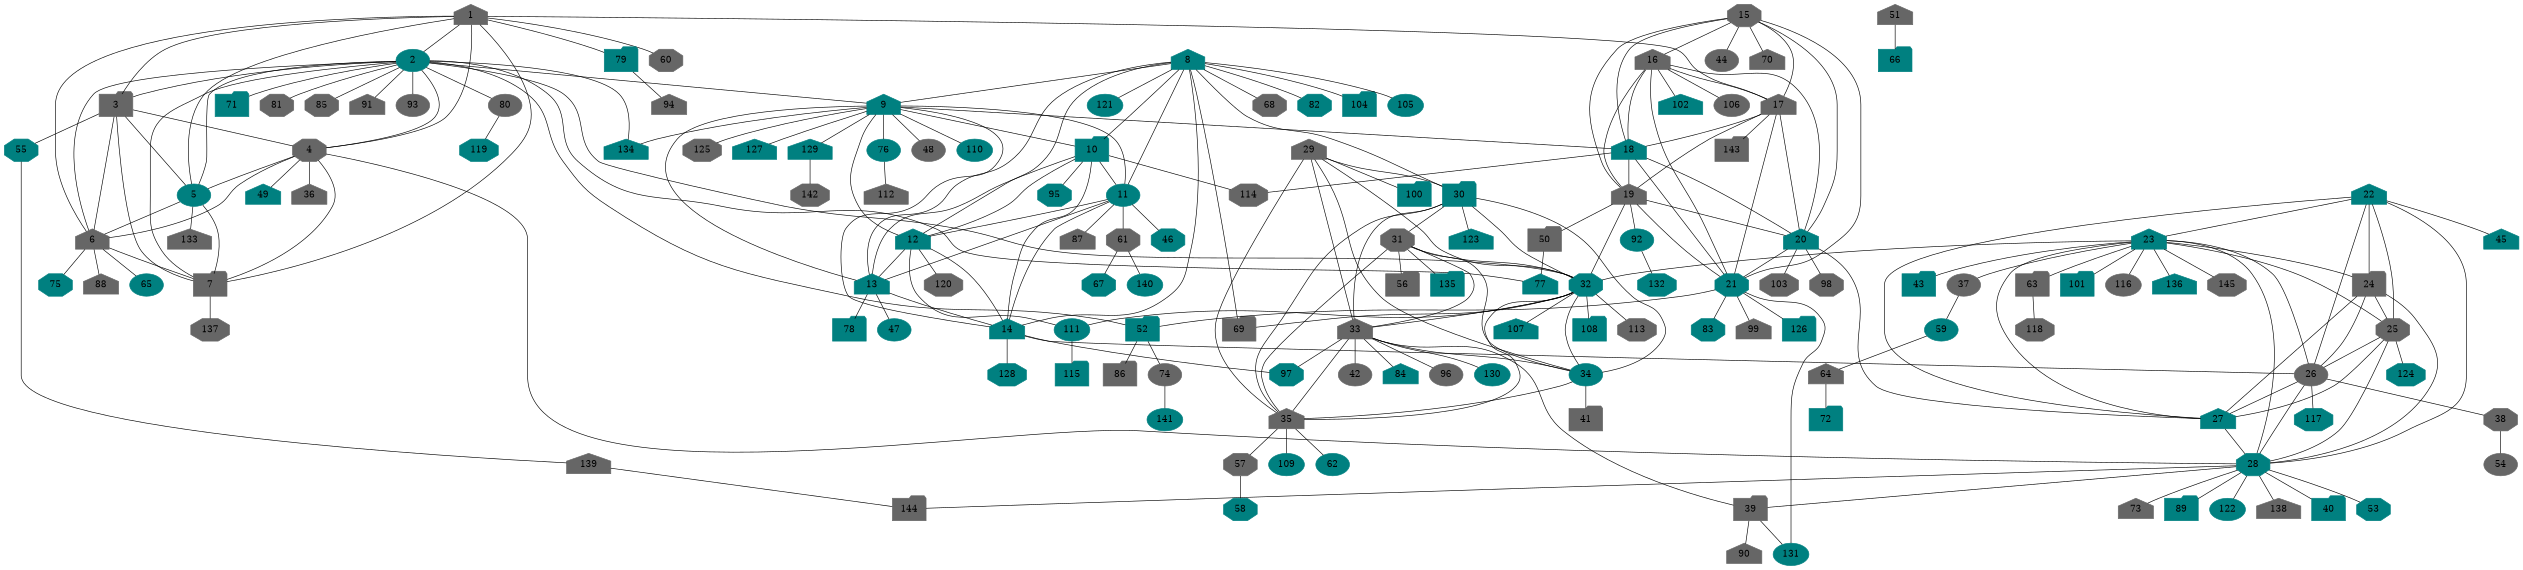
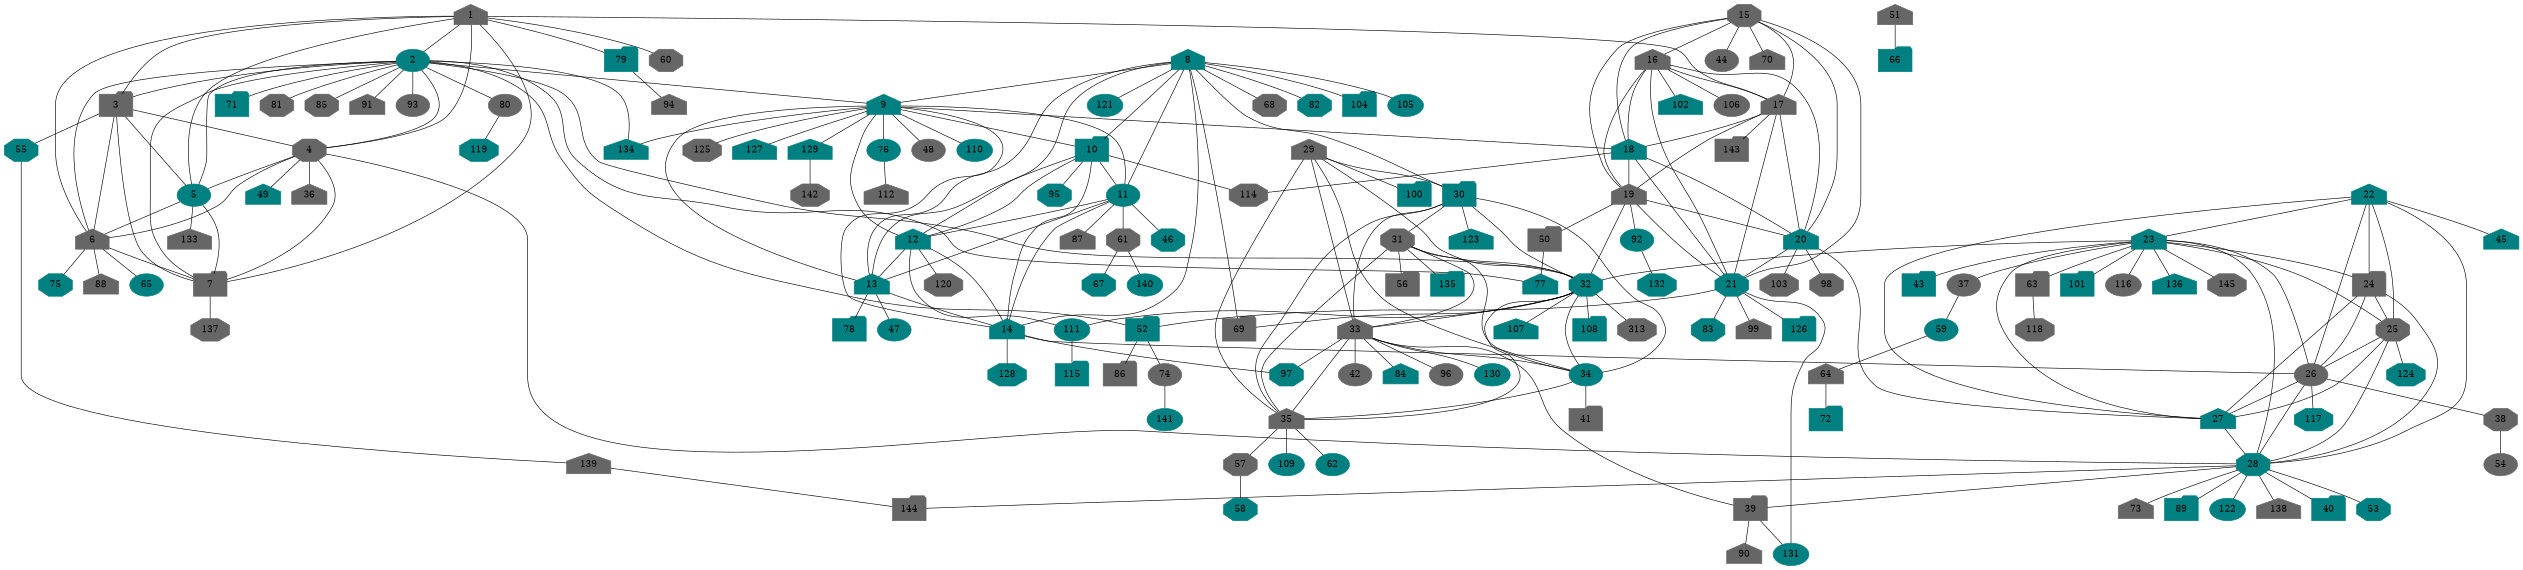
(1637, 330) -> (1637, 330)
